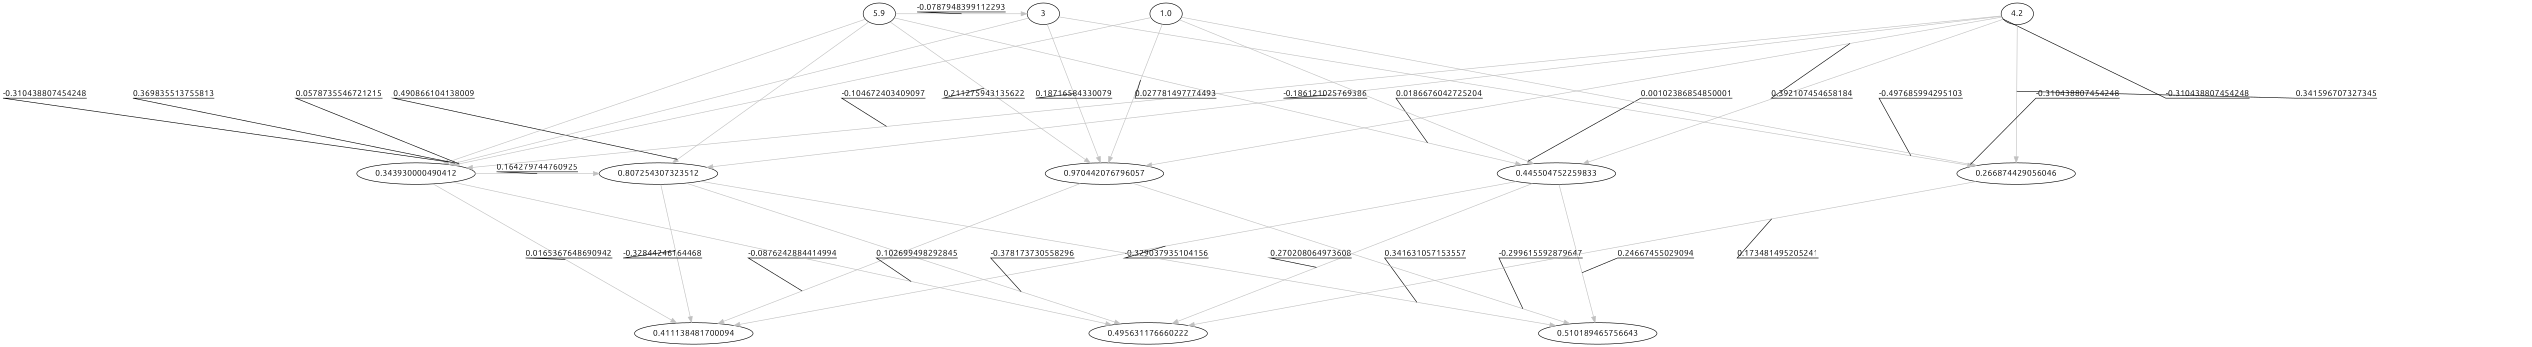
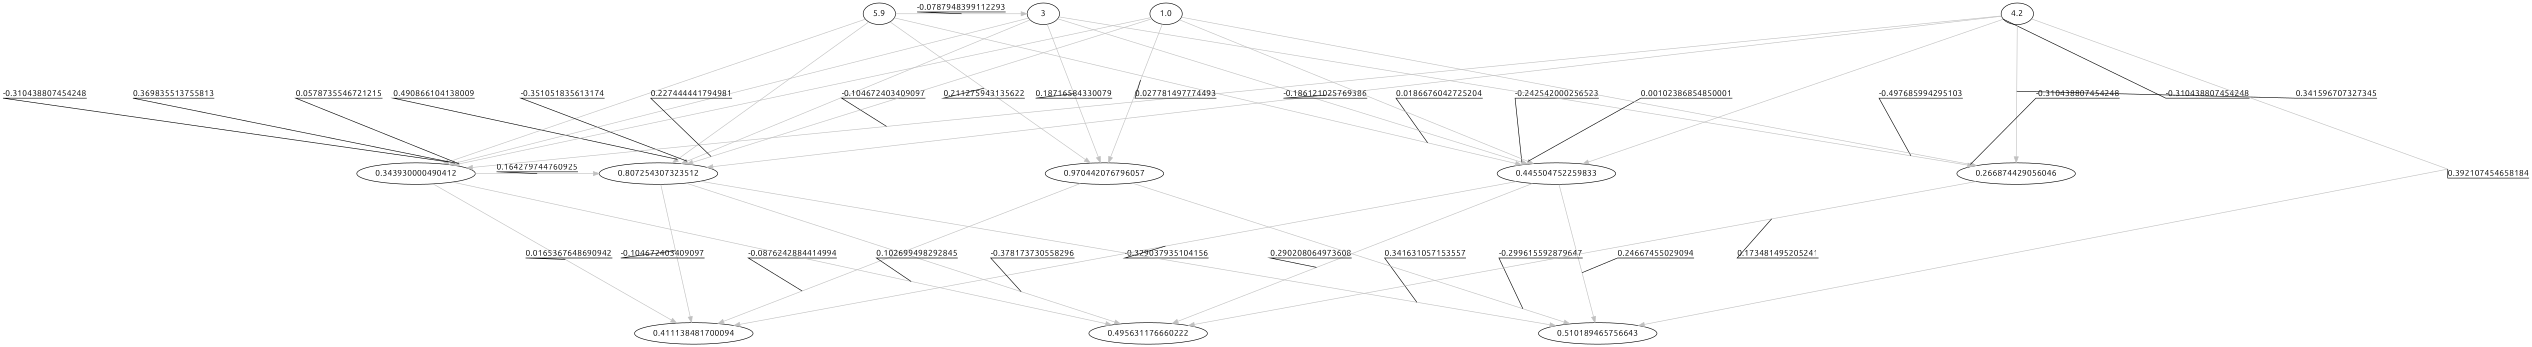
(1598, 87) -> (2263, 205)
none -> (859, 91)
none -> (922, 91)
none -> (1290, 91)
(663, 254) -> (663, 254)
(1311, 254) -> (1311, 254)
